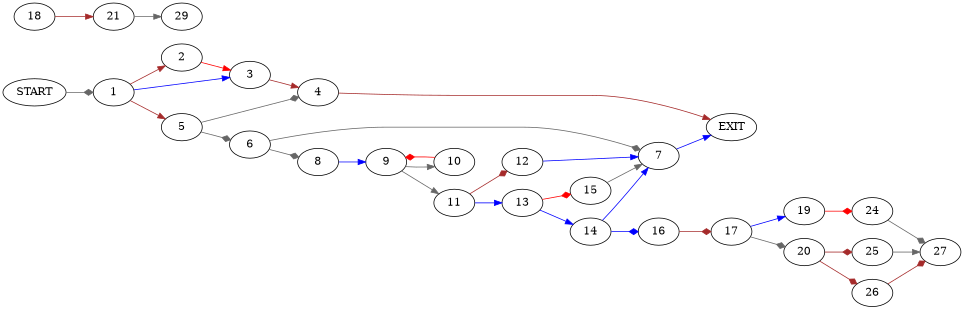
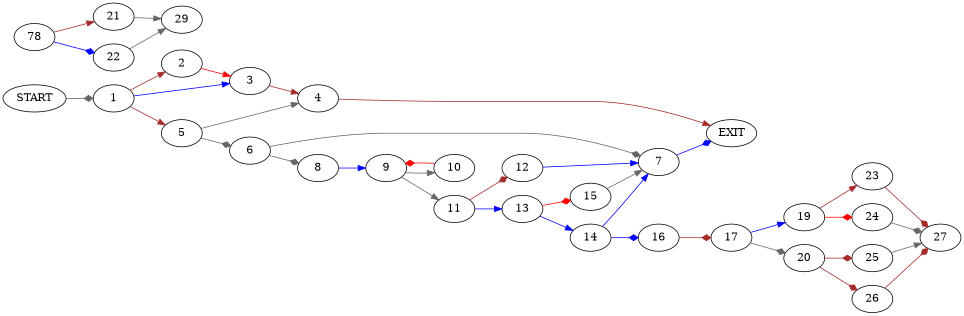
(35, 17) -> (35, 37)
none -> (114, 58)
(245, 111) -> (246, 117)
(690, 144) -> (689, 150)
none -> (872, 176)
